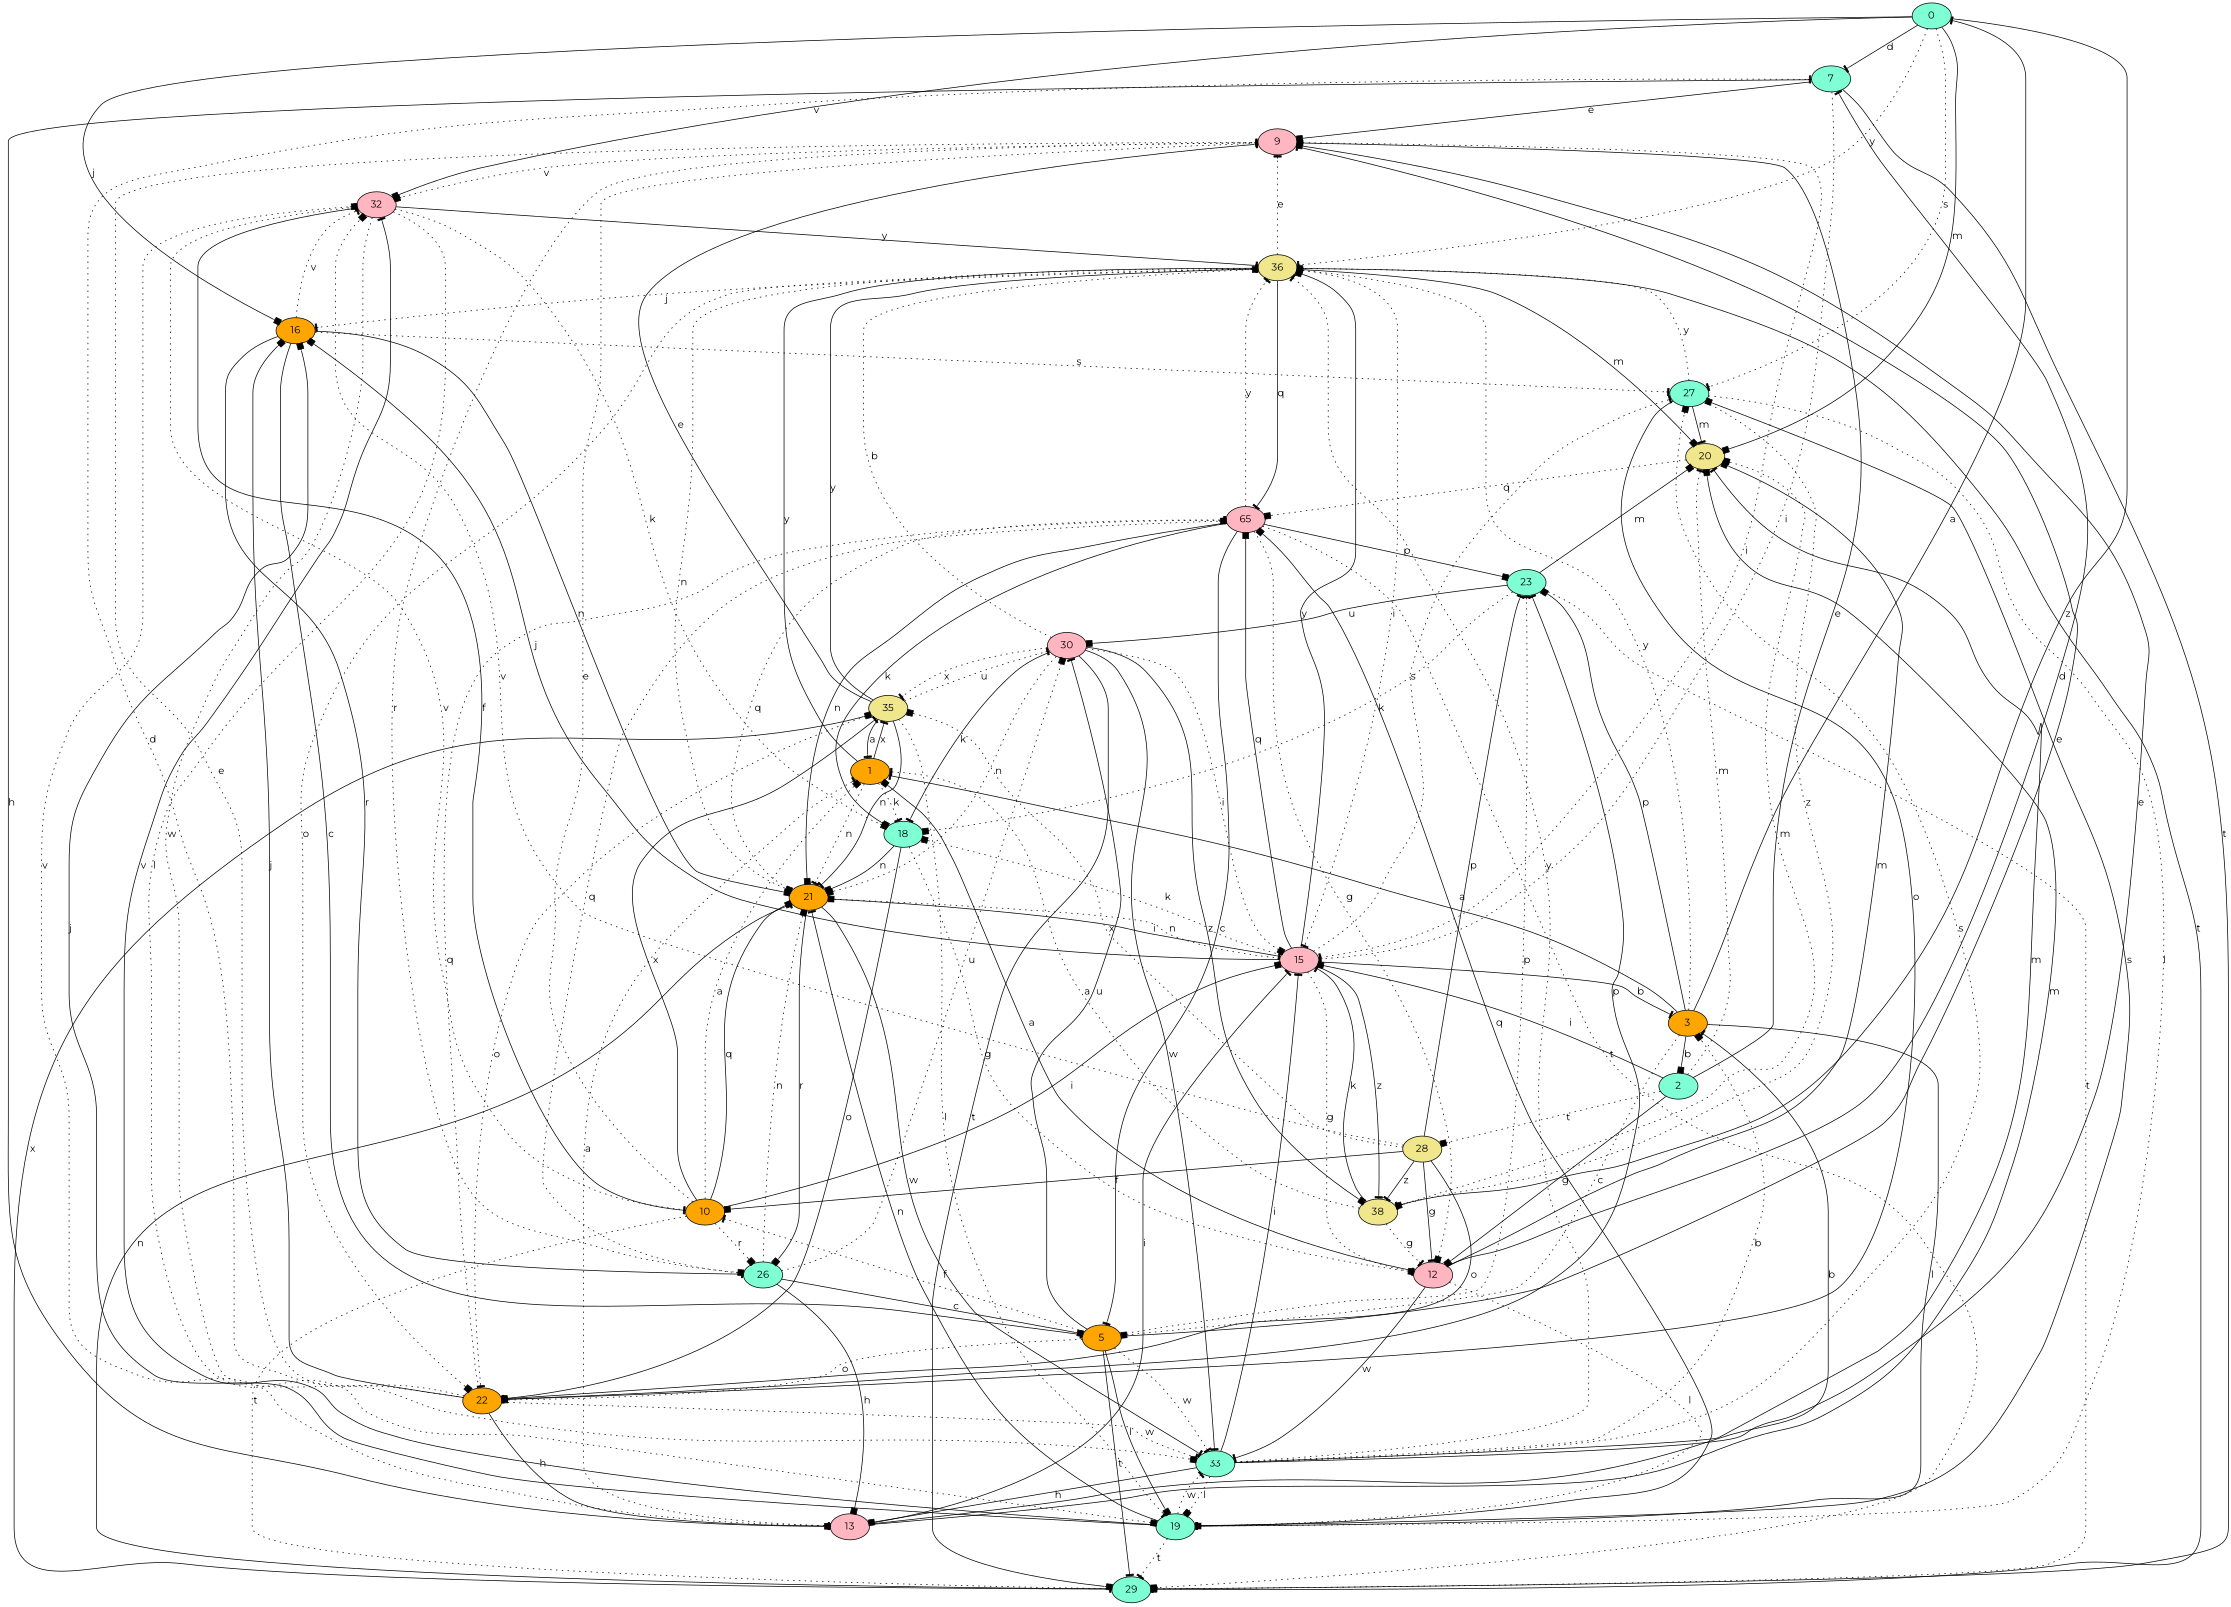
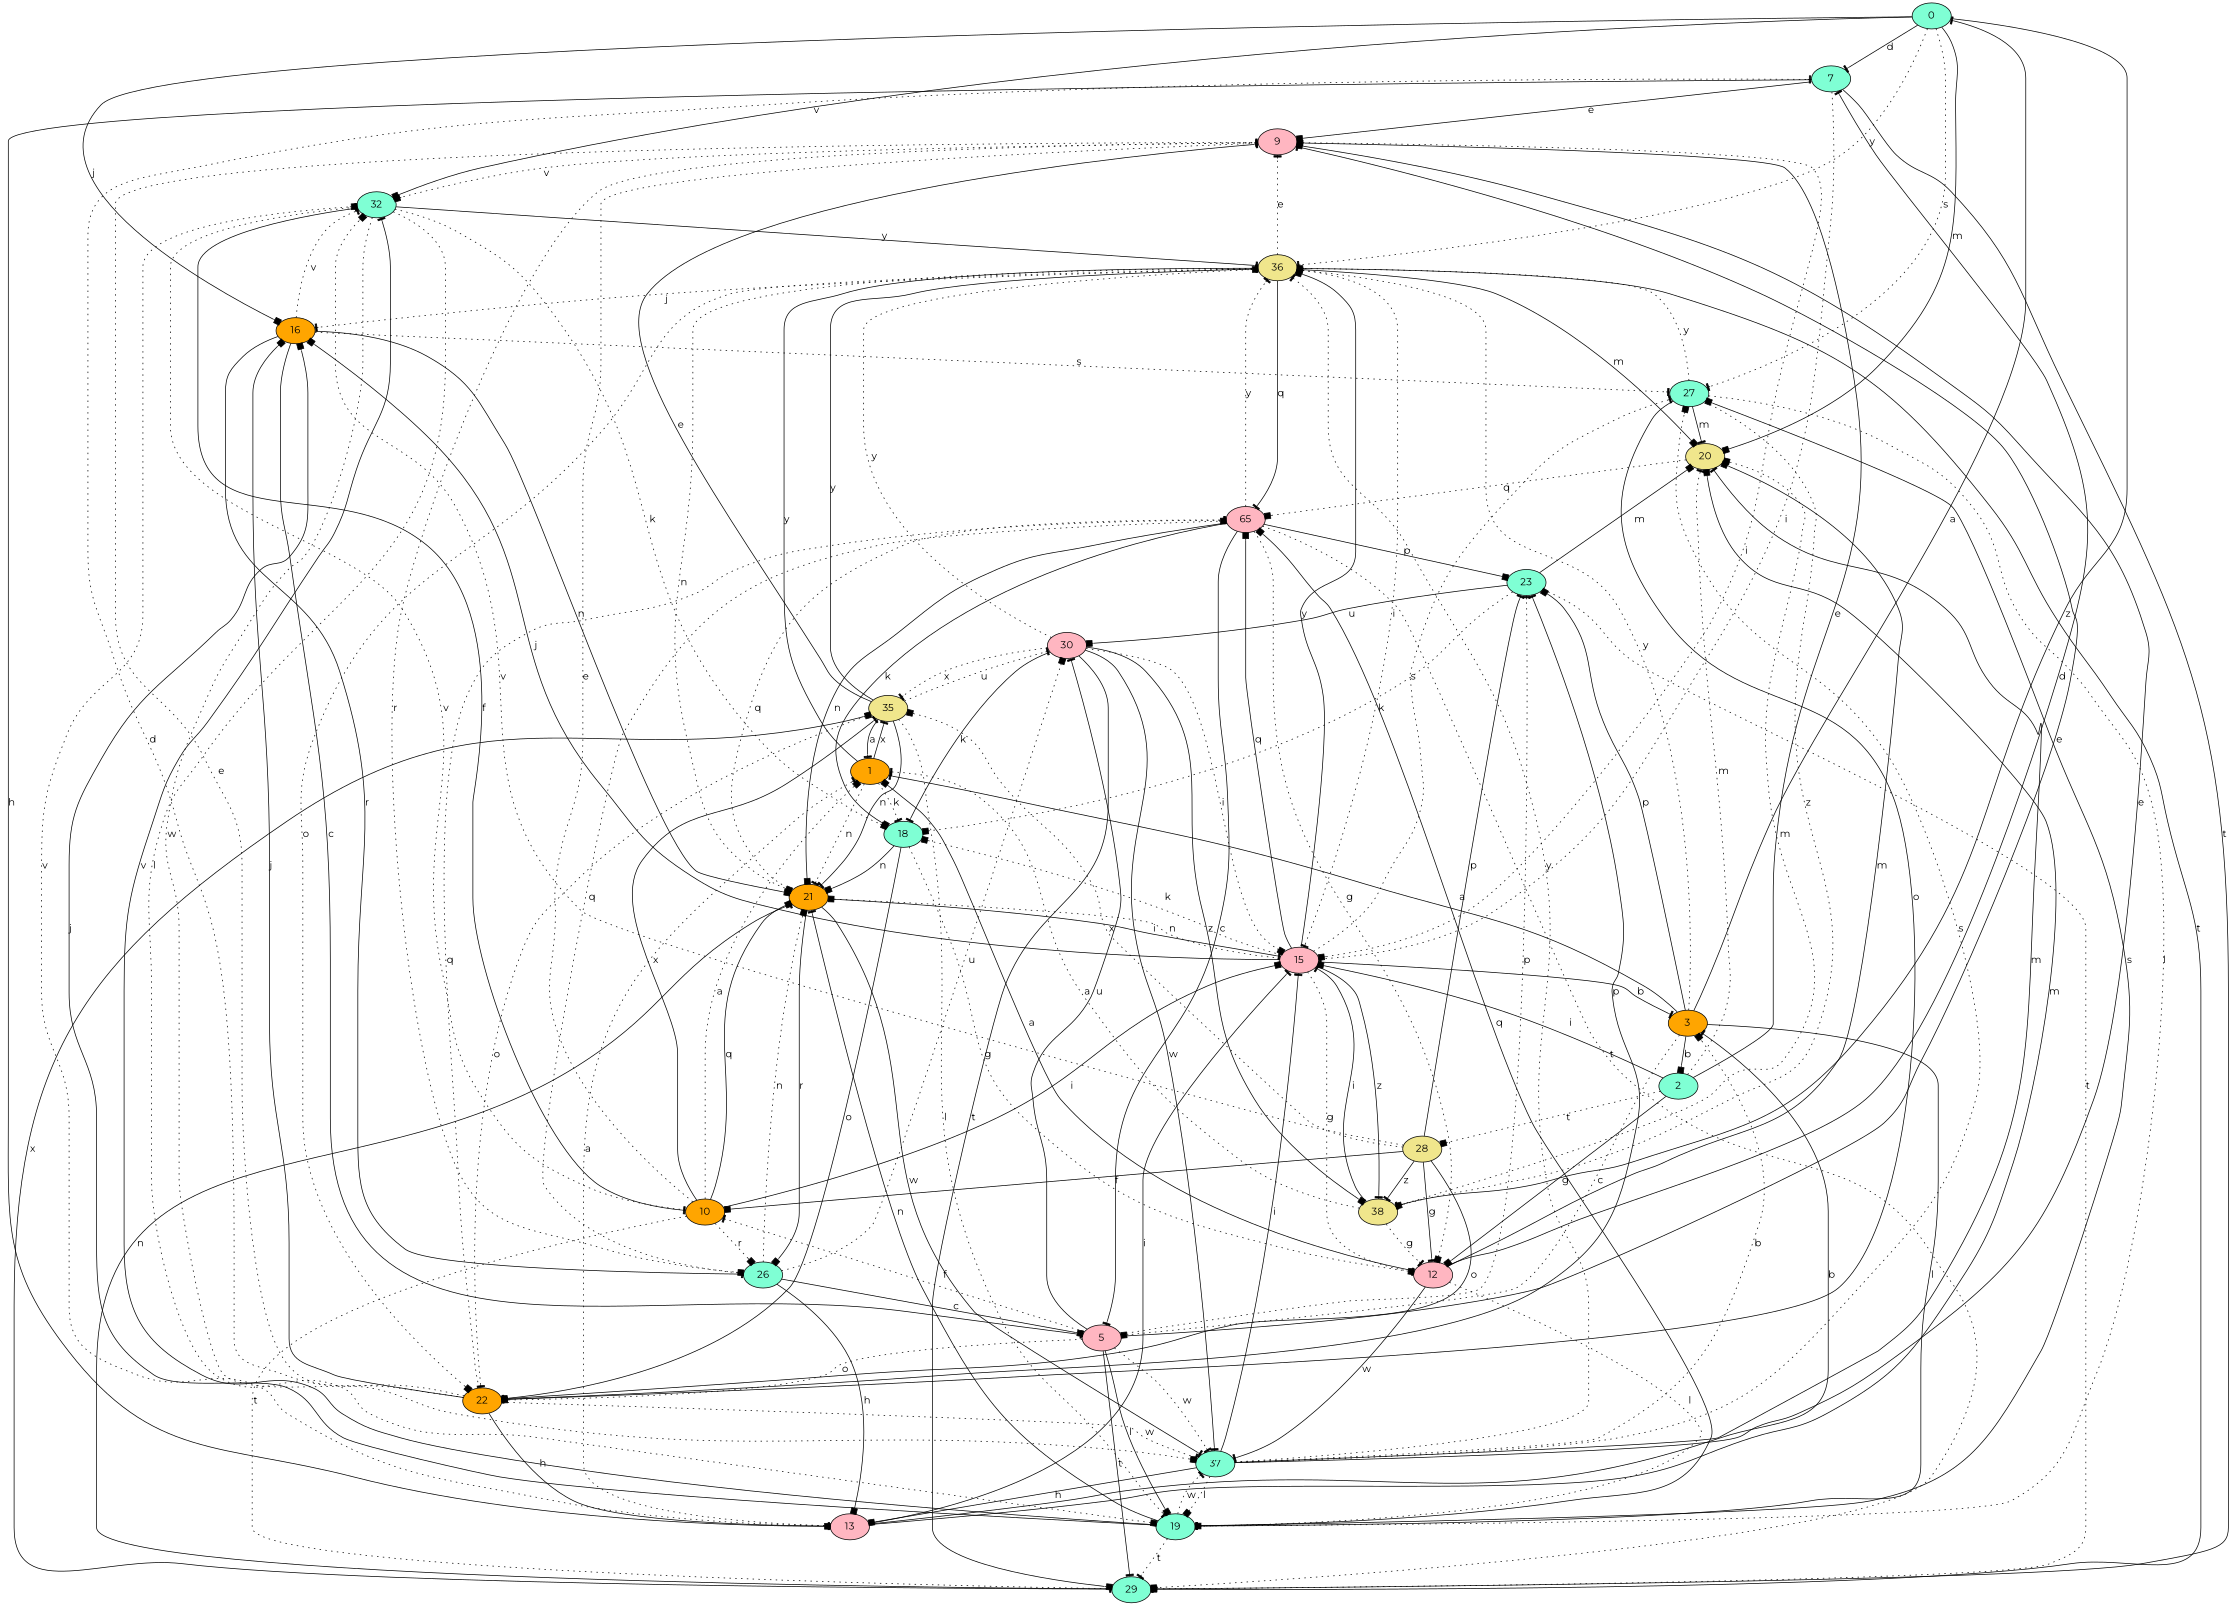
(377, 205) -> (377, 205)
(1782, 366) -> (1782, 366)
(874, 457) -> (874, 457)
(972, 801) -> none
(1354, 1086) -> (1354, 1086)
(1102, 1338) -> (1102, 1338)
(1215, 1464) -> (1215, 1464)
